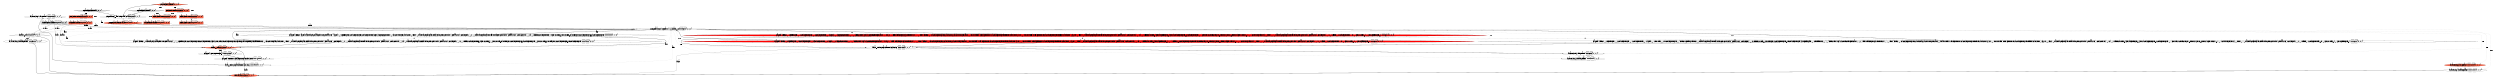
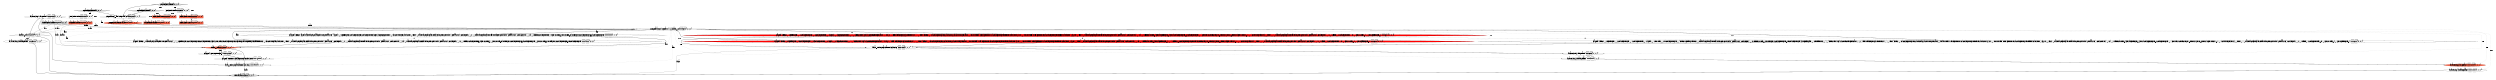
(170, 5) -> (170, 5)
(178, 11) -> (178, 11)
(85, 13) -> (87, 14)
(81, 17) -> (81, 17)
(49, 20) -> (34, 25)
(45, 29) -> (45, 29)
none -> (2024, 62)
(244, 76) -> (244, 76)
